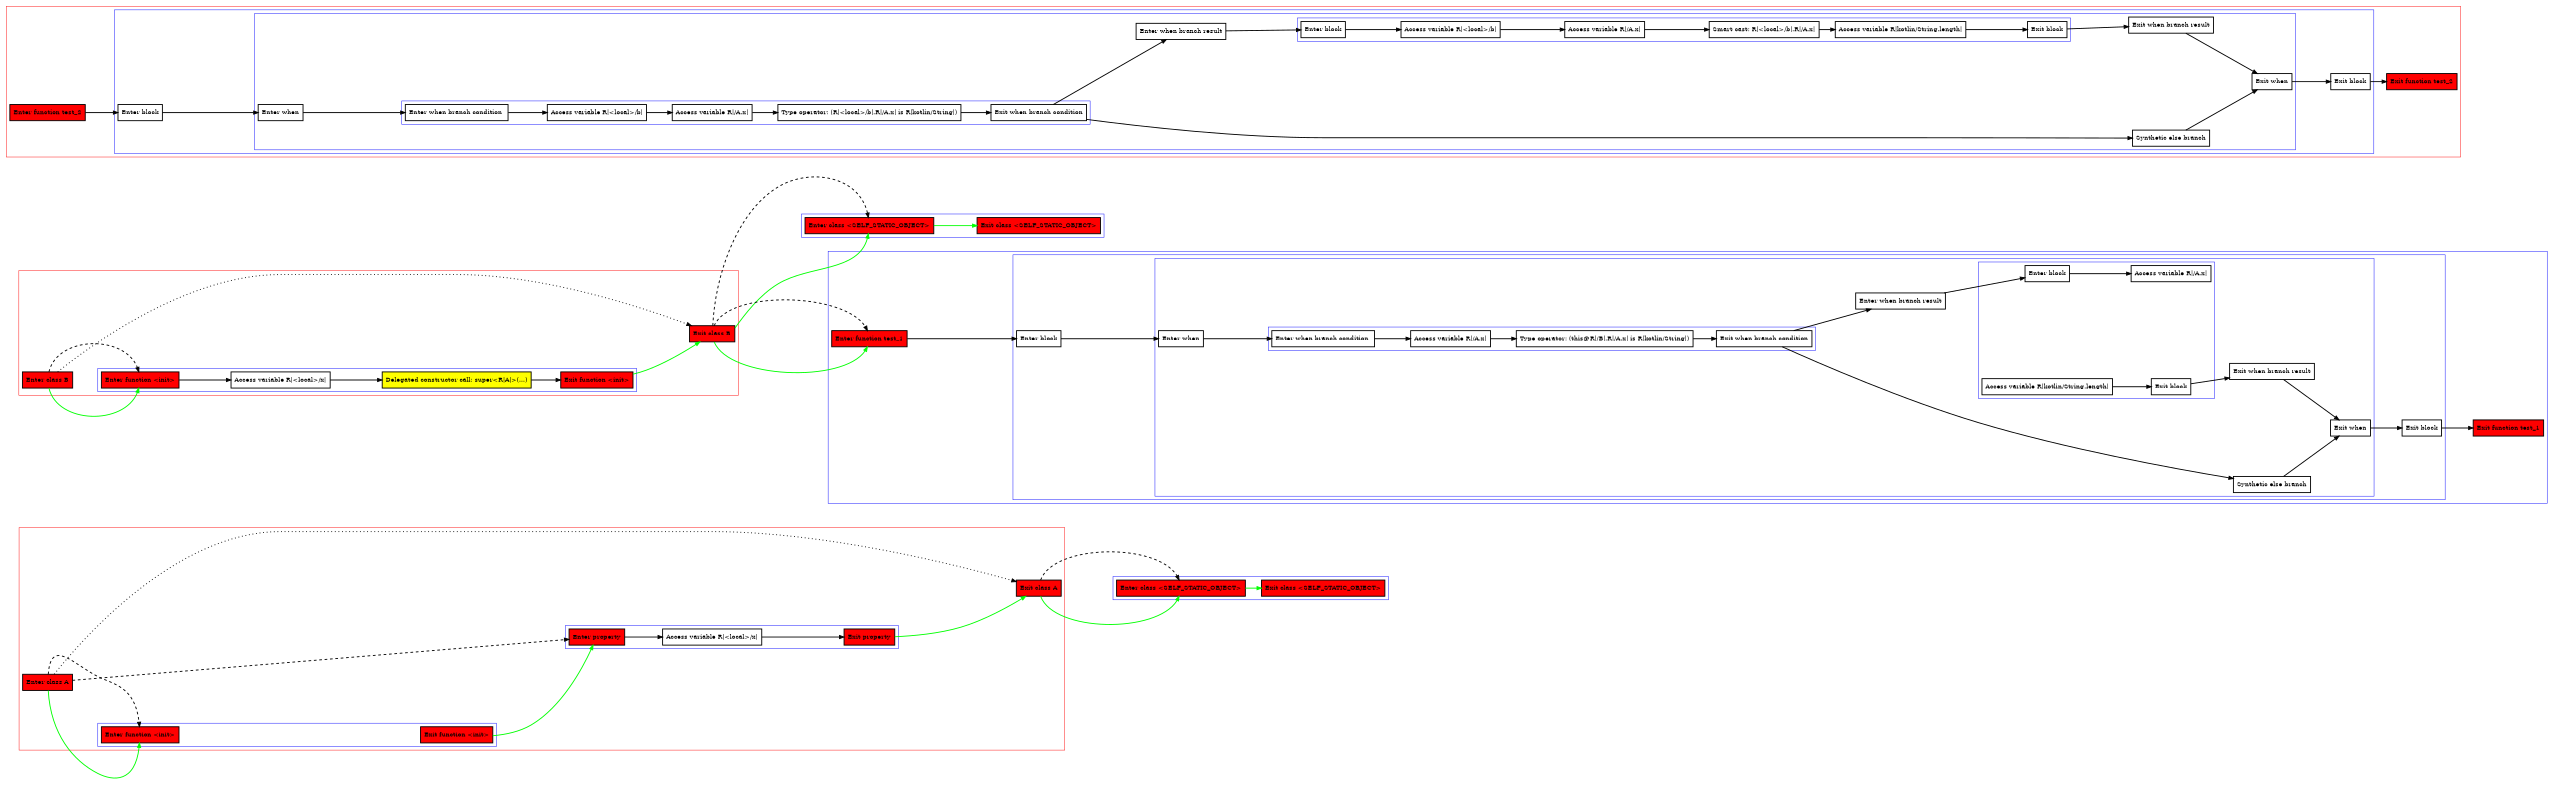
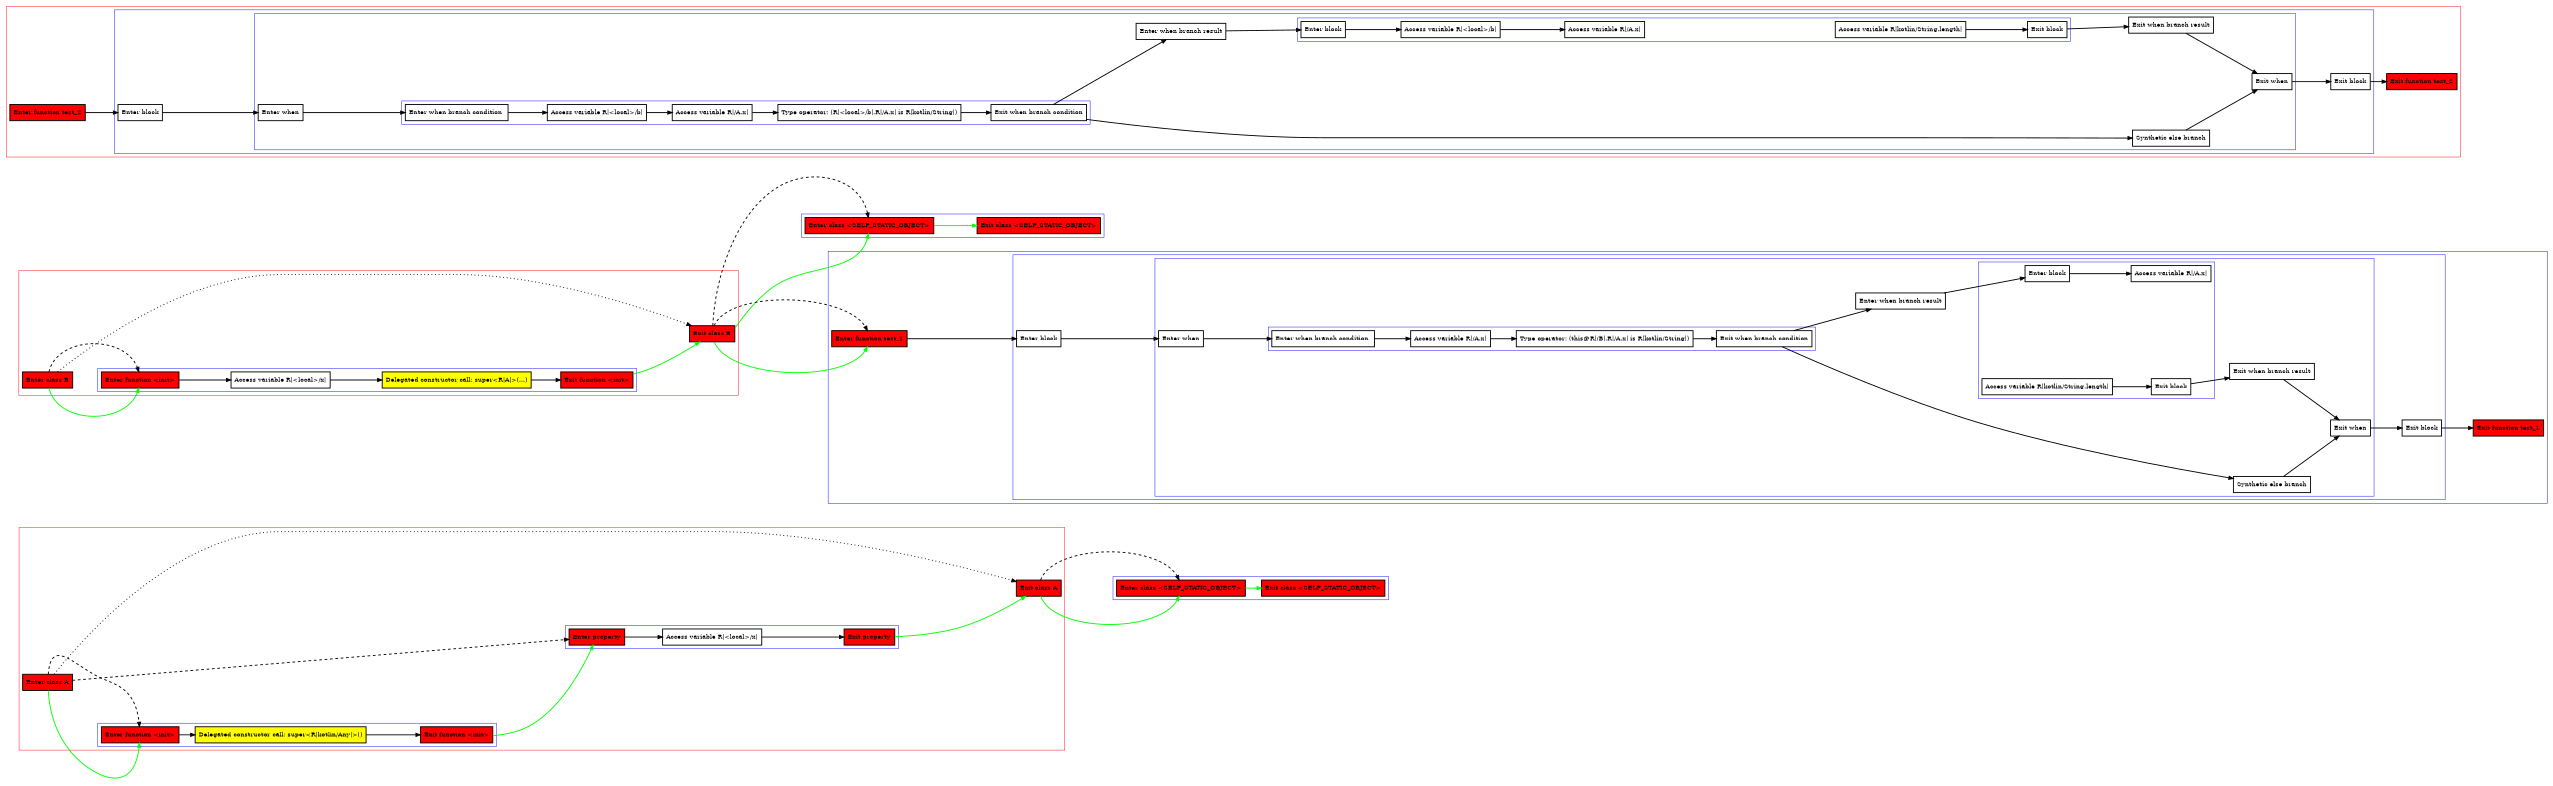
(1764, 30) -> none
none -> (281, 735)
